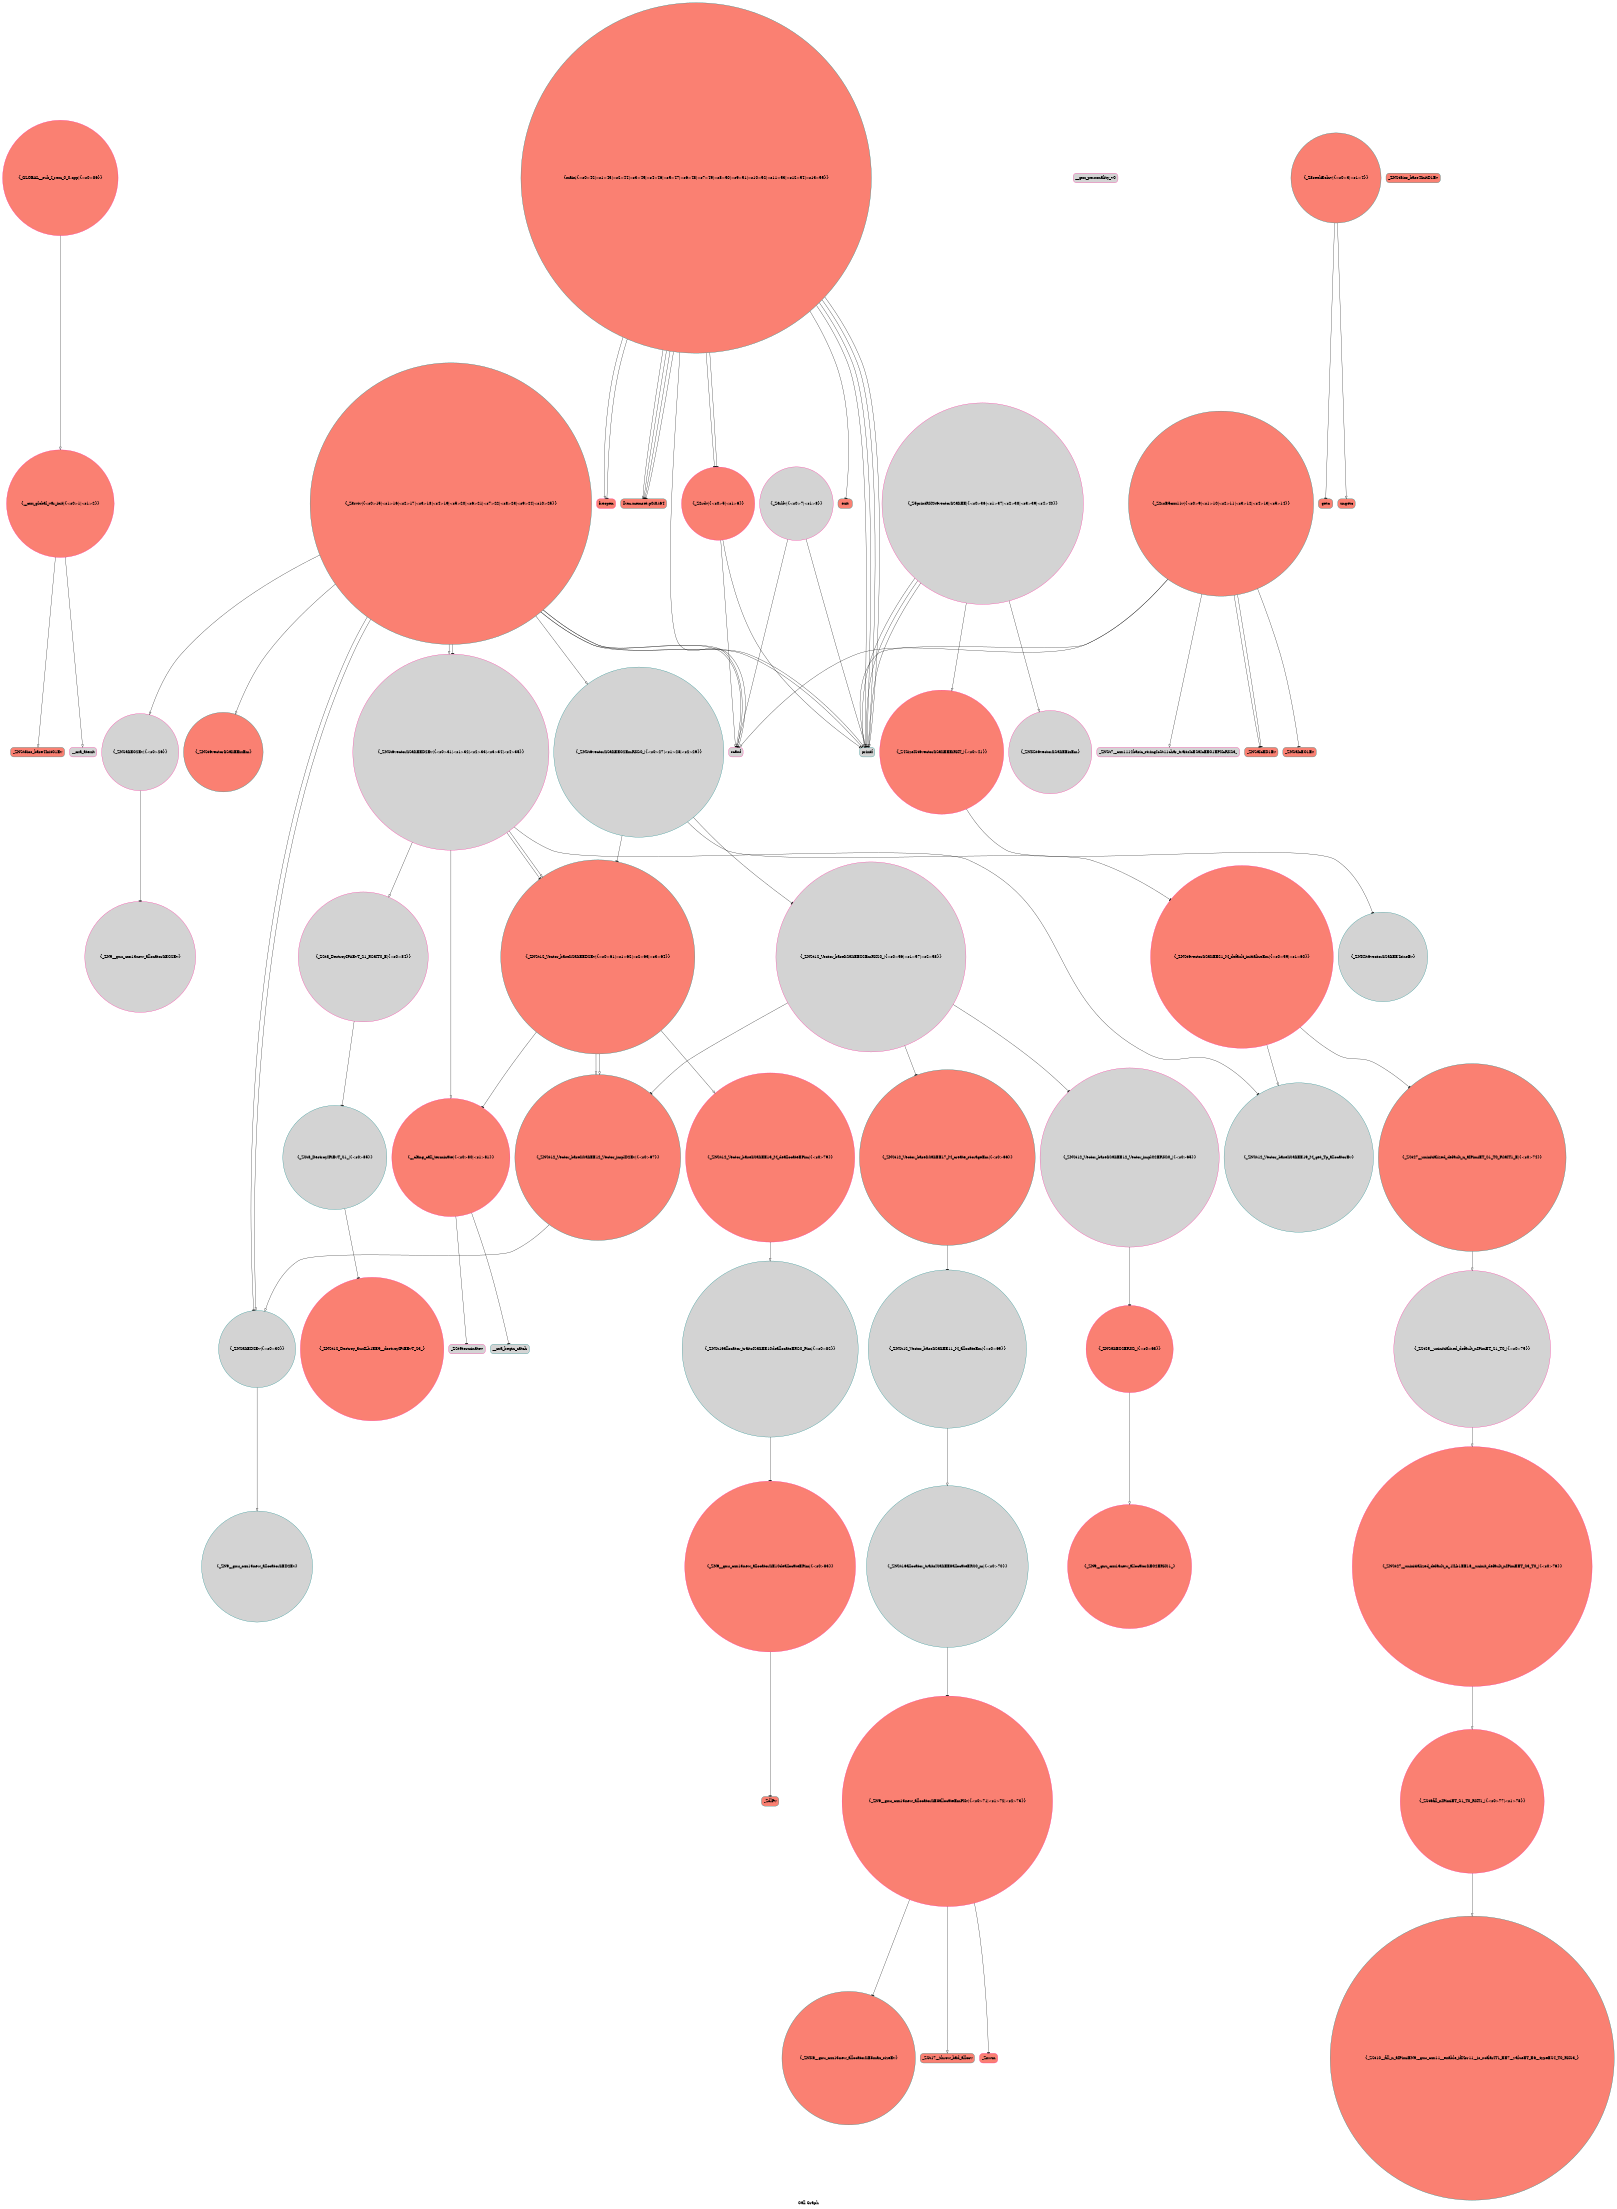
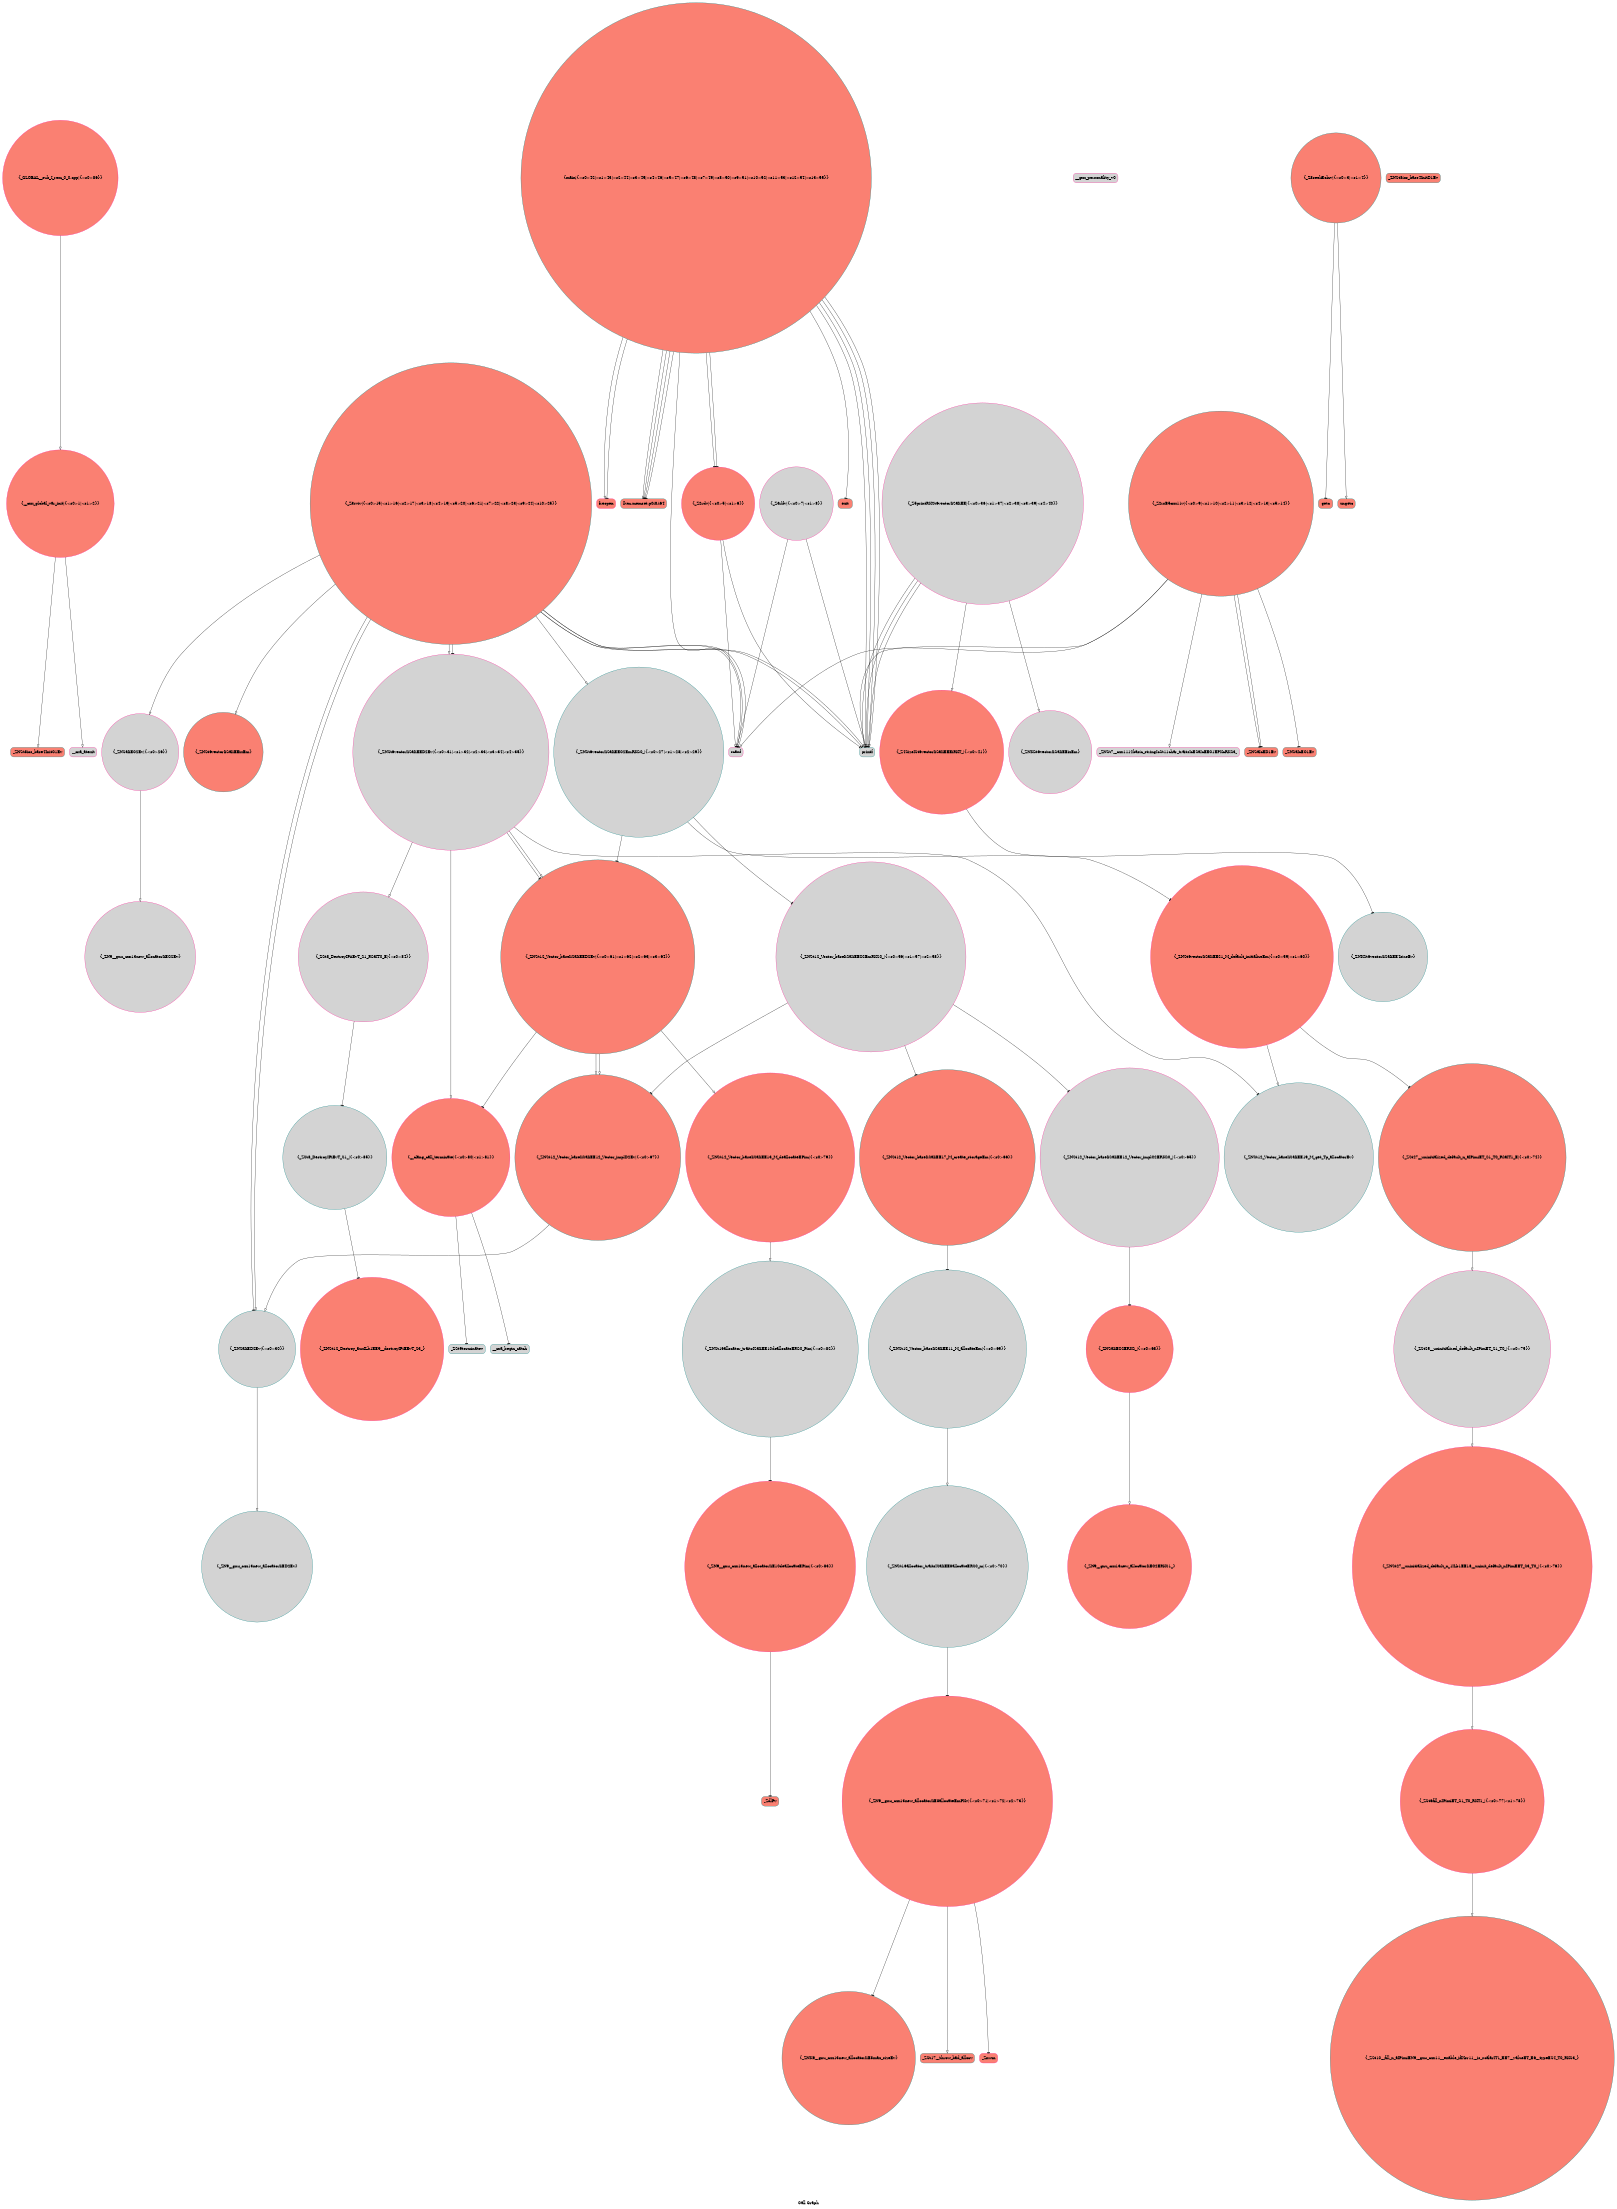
(140, 845) -> (140, 845)
(467, 1349) -> (467, 1349)
